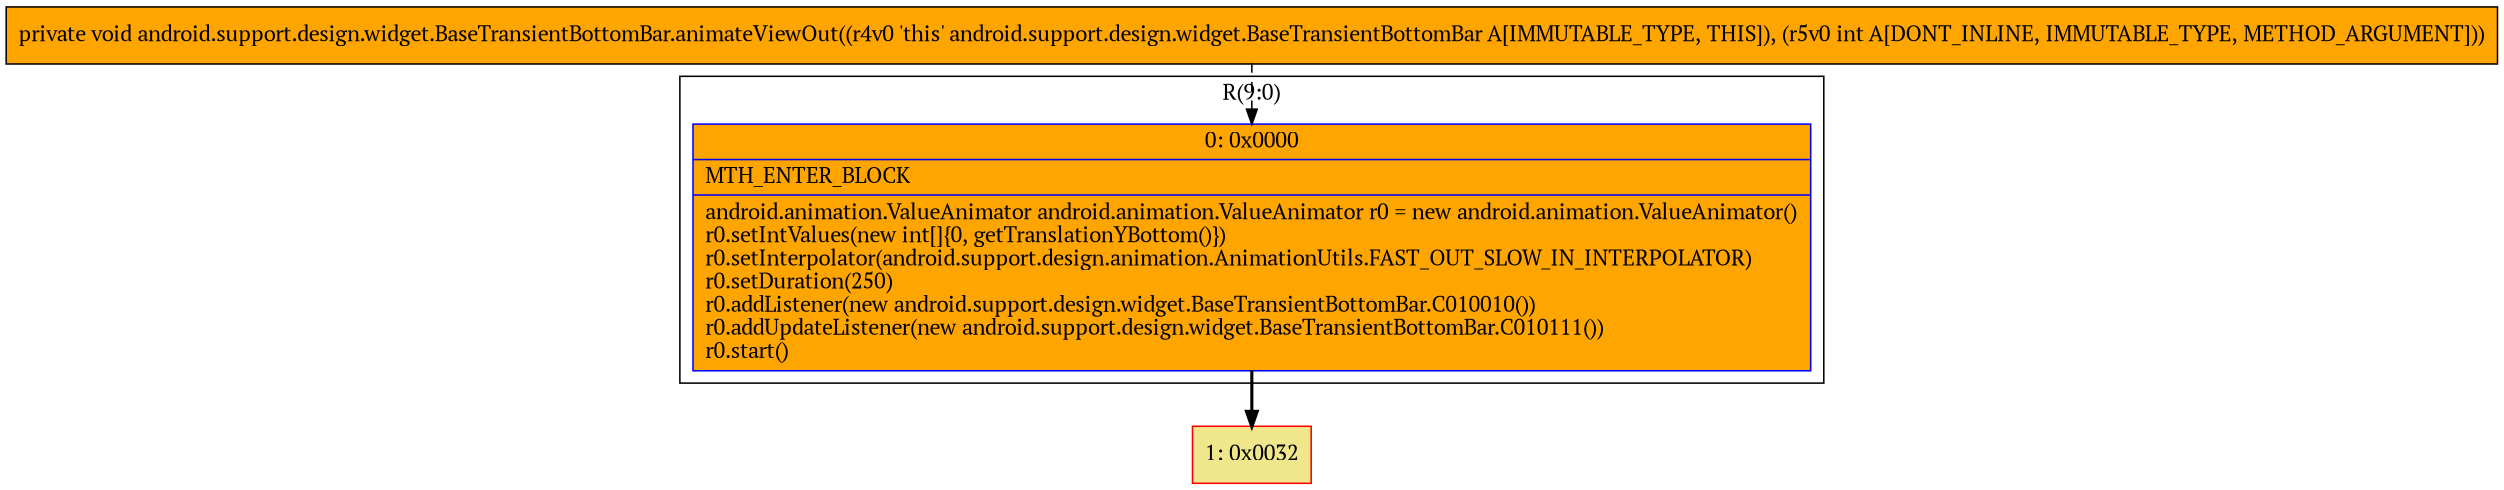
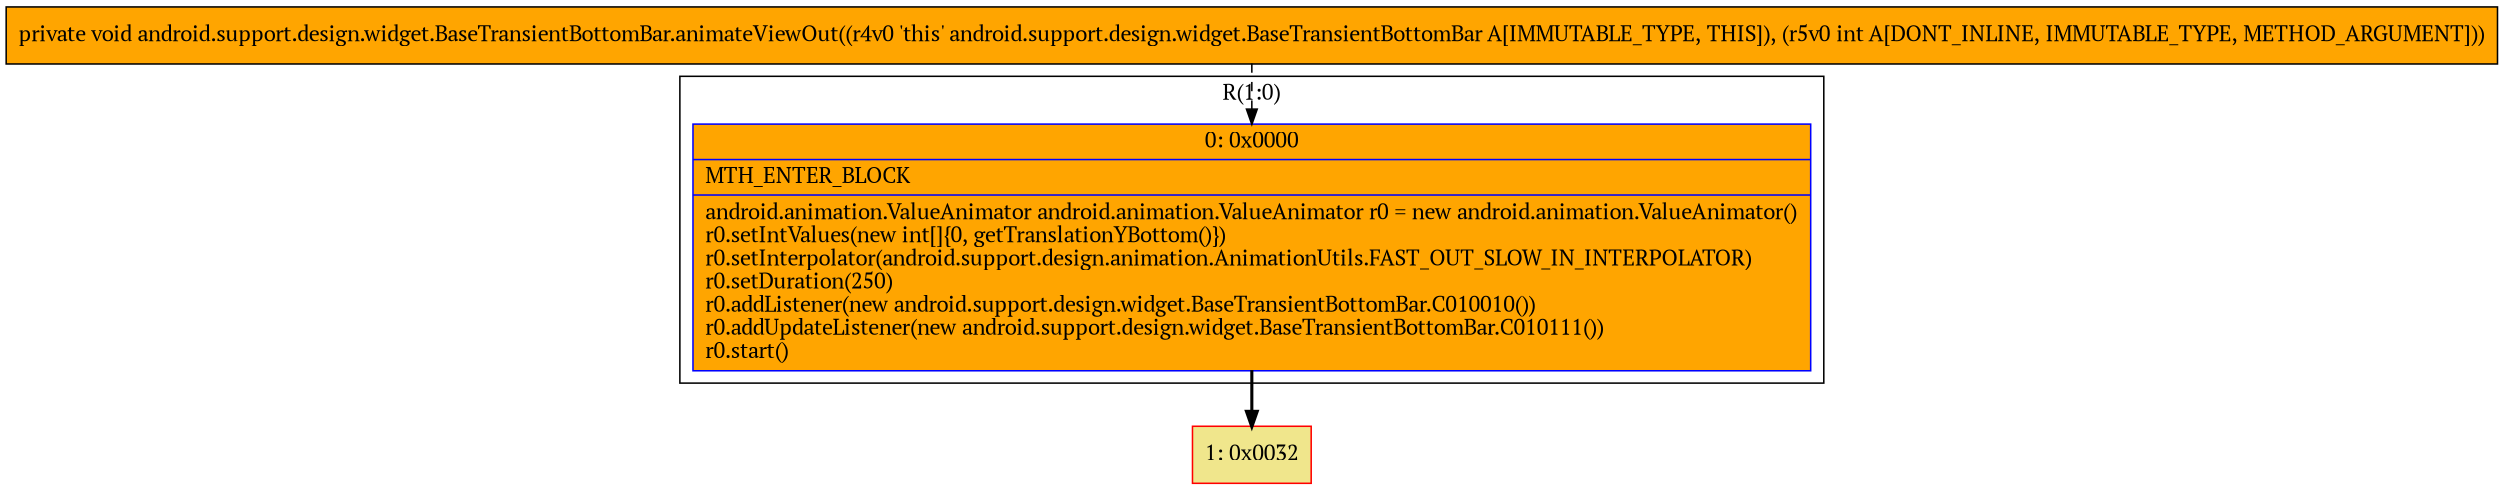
(1252, 94) -> (1252, 94)
